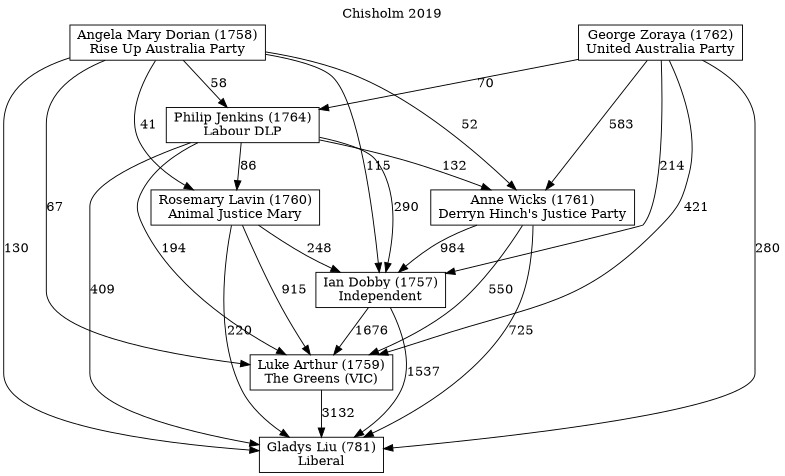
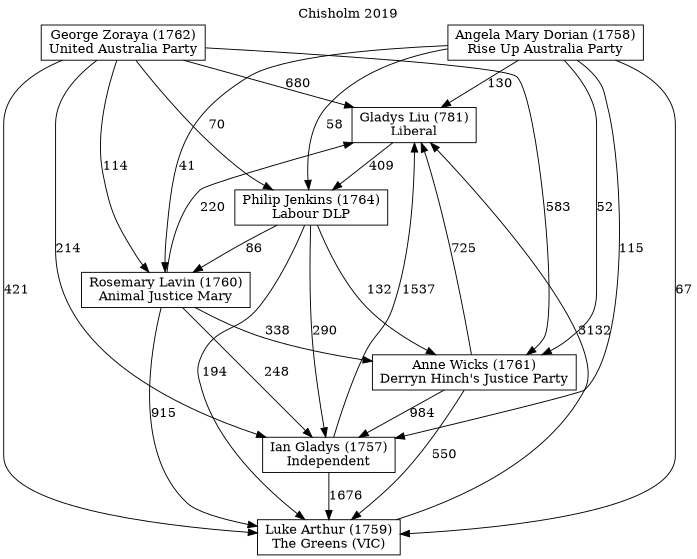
none -> (102, 166)
(768, 249) -> (298, 84)
(381, 290) -> (329, 455)
(90, 319) -> (366, 163)
none -> (277, 342)
